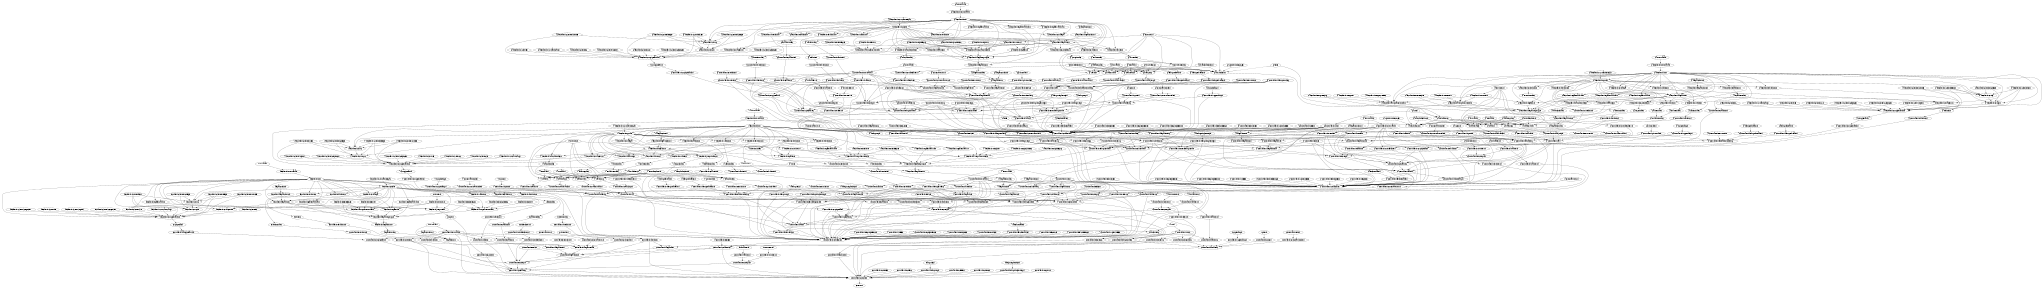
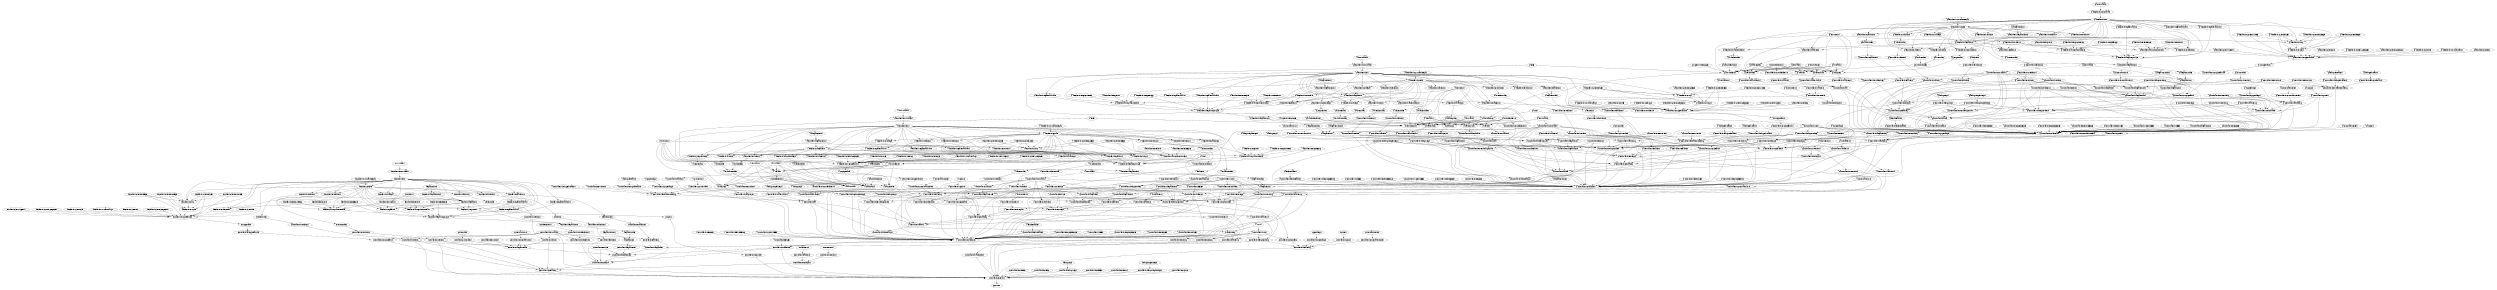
(598, 175) -> (777, 175)
(688, 179) -> none
(433, 225) -> none
